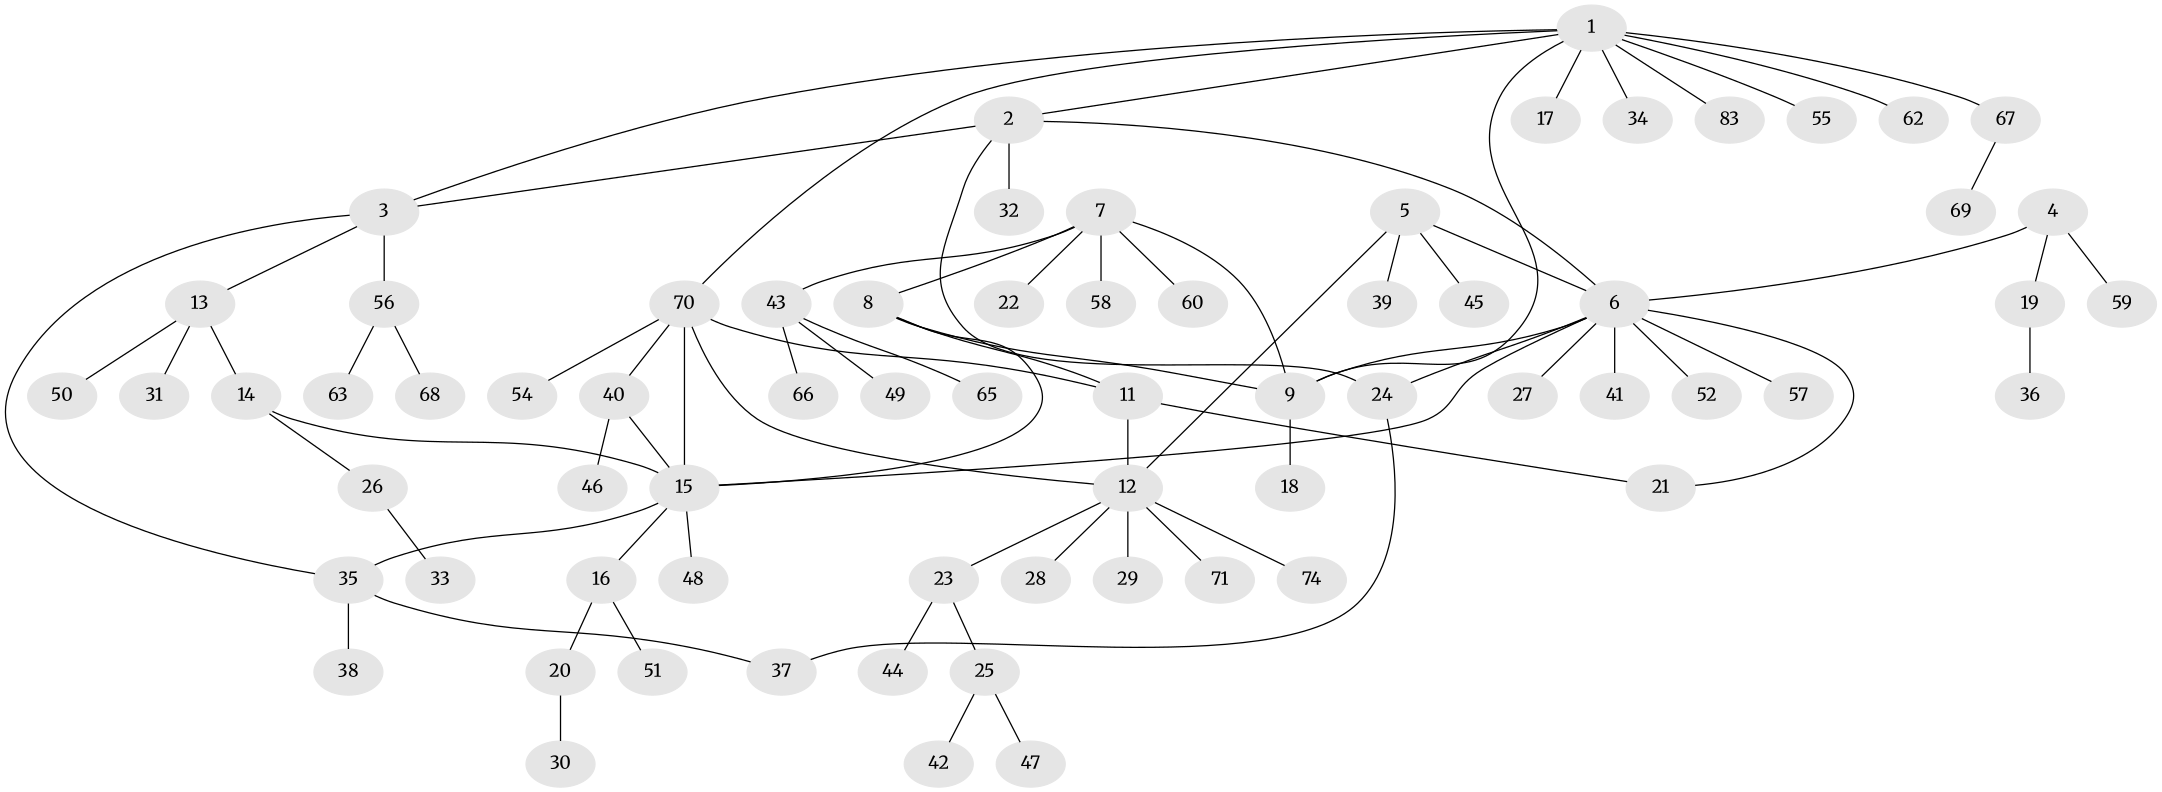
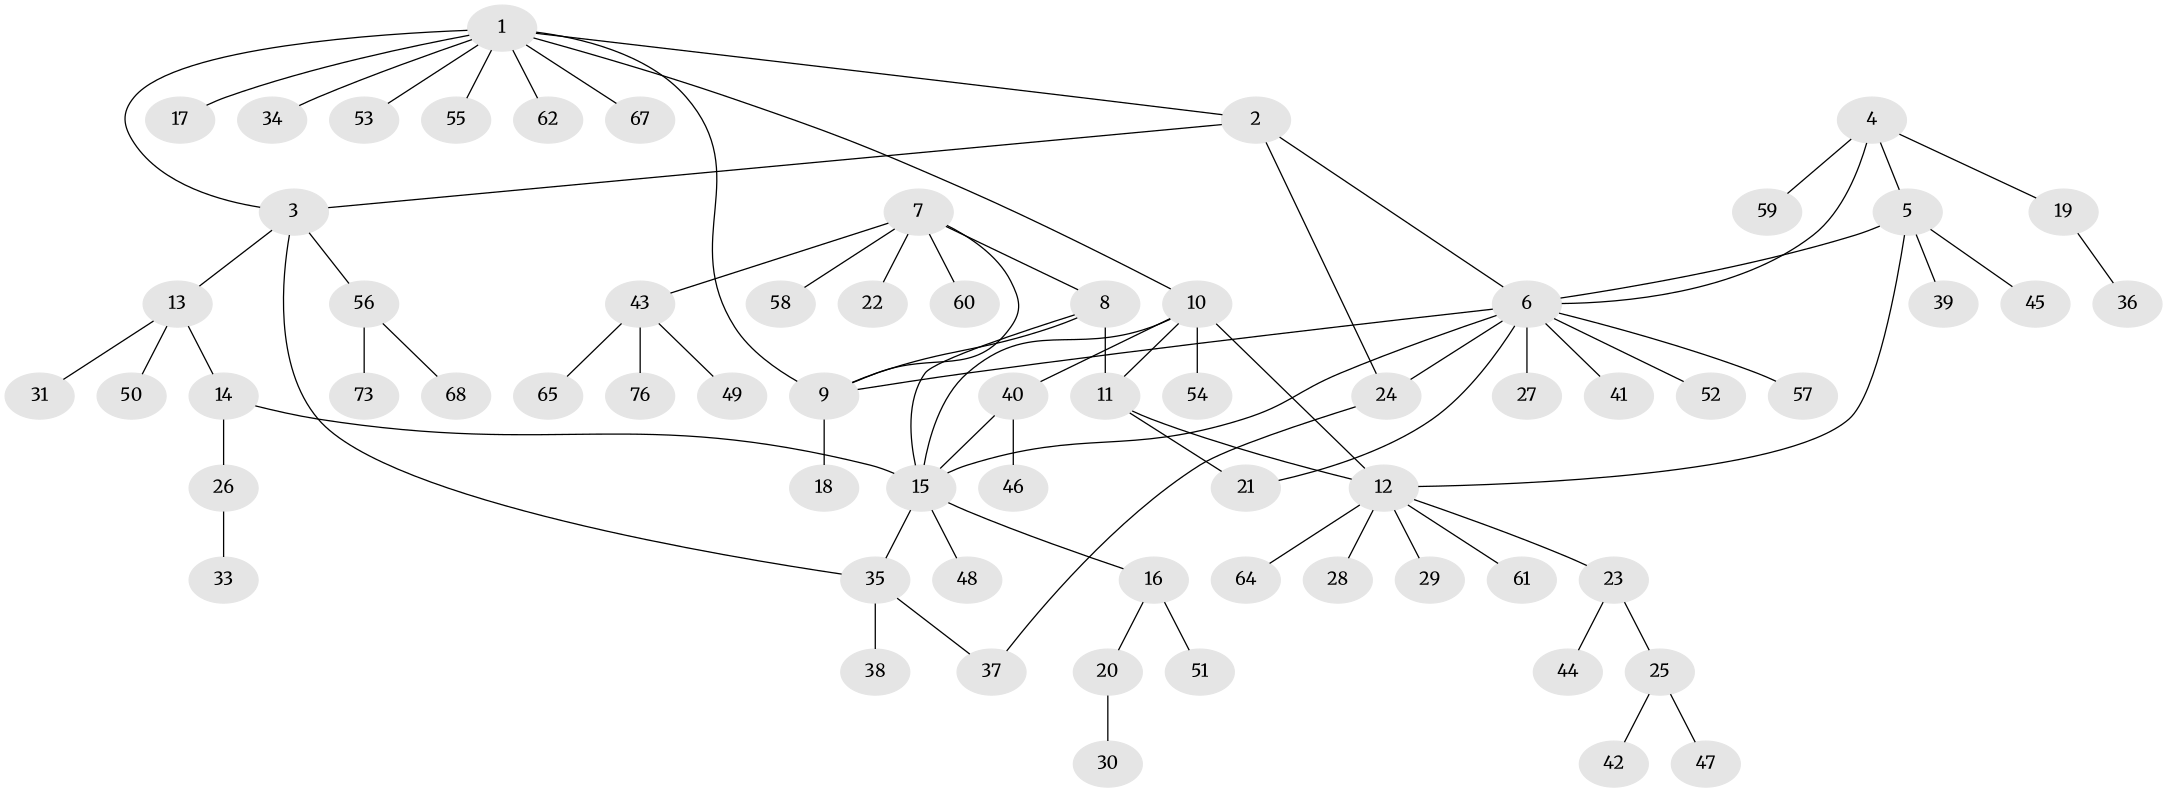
(1730, 120) -> (364, 120)
none -> (1890, 166)
(1009, 212) -> none
(1961, 212) -> none
(684, 304) -> (1197, 304)
(338, 396) -> (364, 396)
(803, 396) -> (640, 396)
(1220, 580) -> (1522, 580)
(1312, 580) -> (1246, 580)
